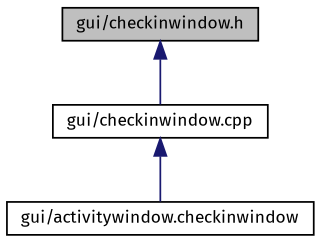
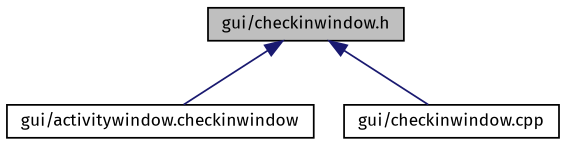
(160, 179) -> (226, 78)
